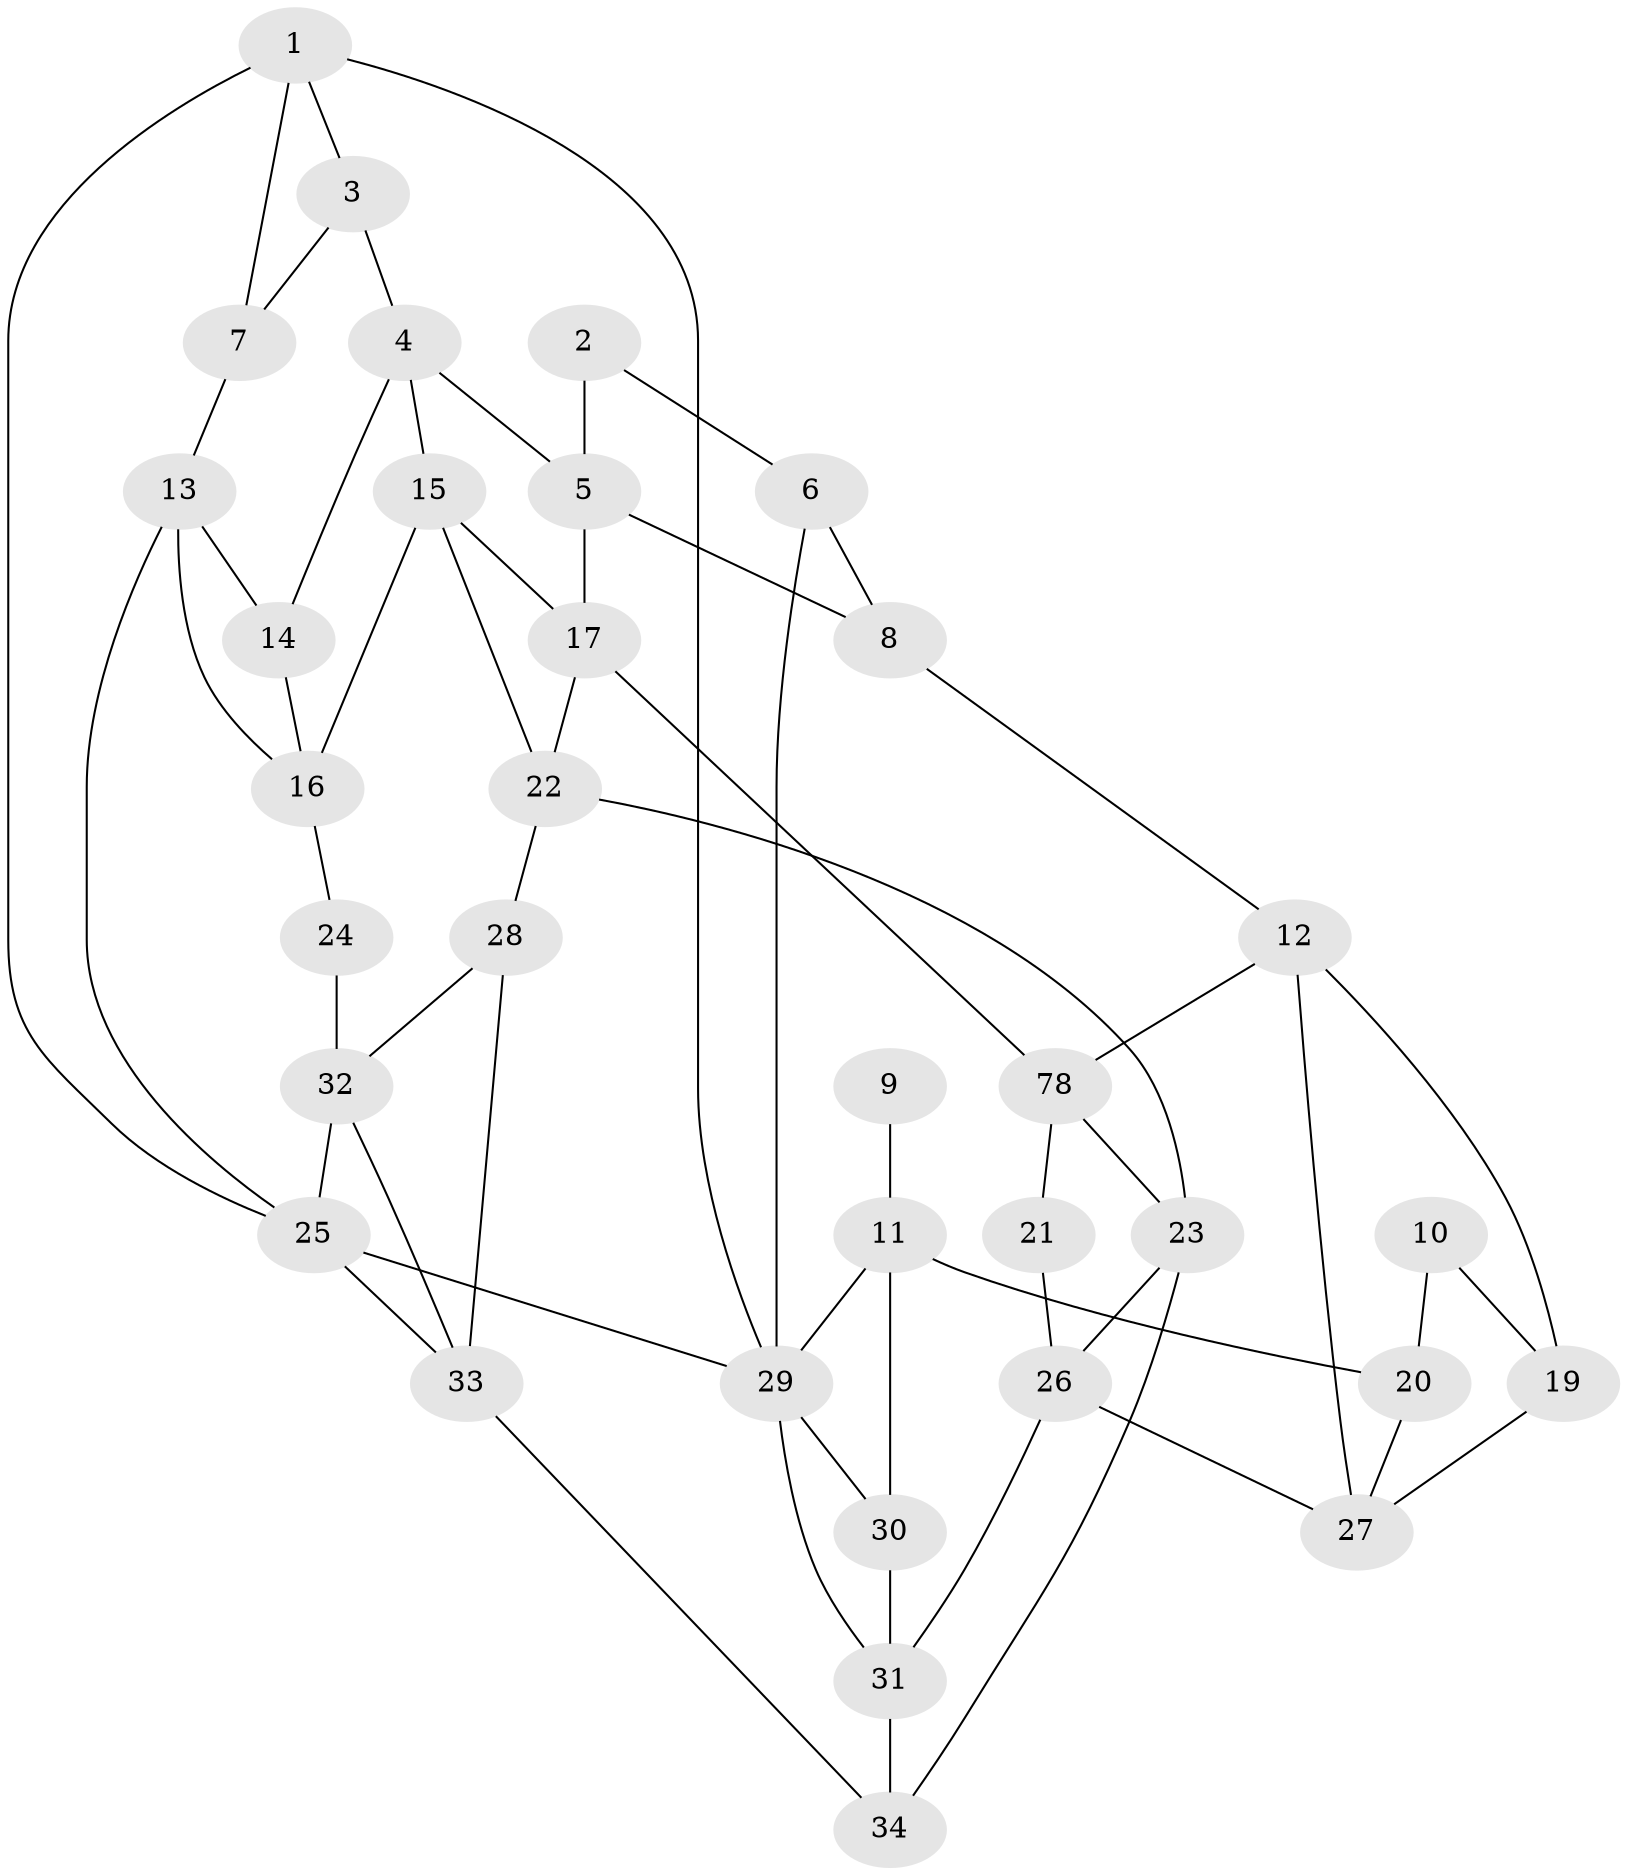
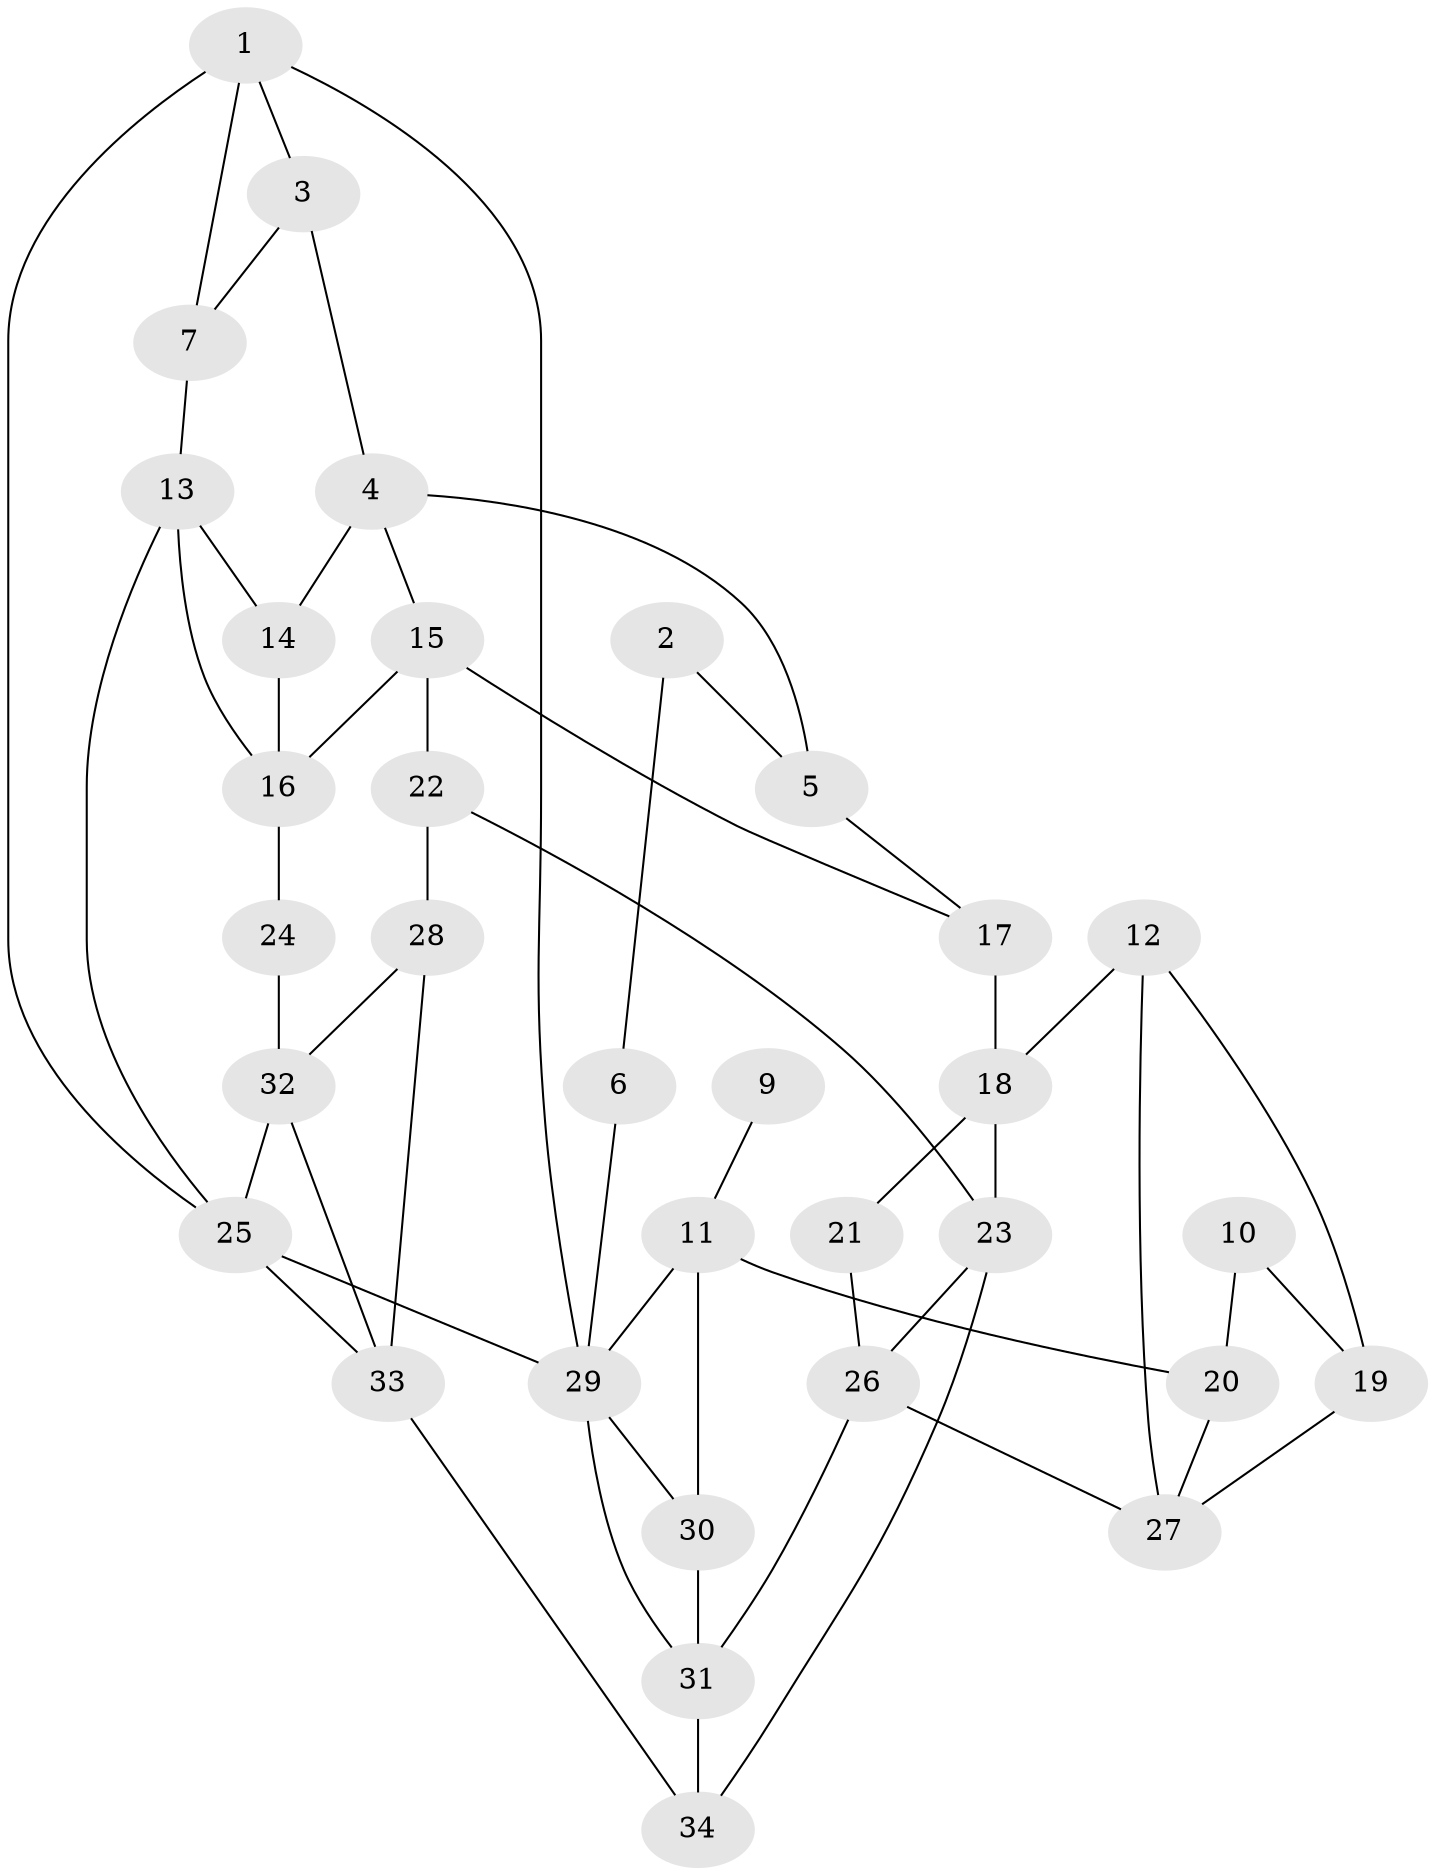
(890, 640) -> none
(565, 715) -> none
(1055, 1086) -> (995, 1086)
